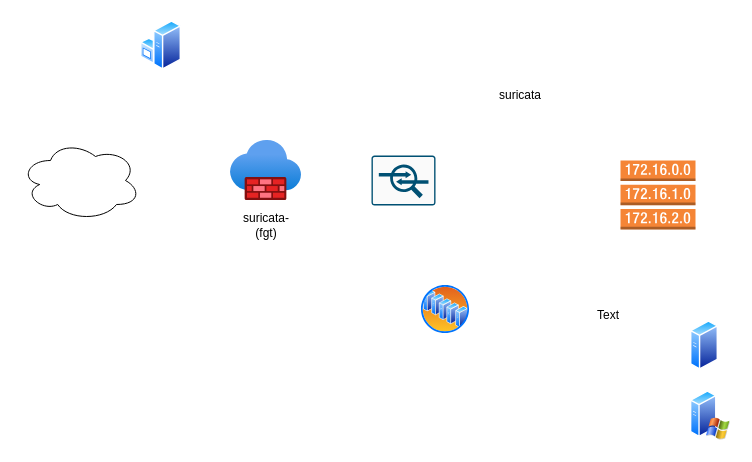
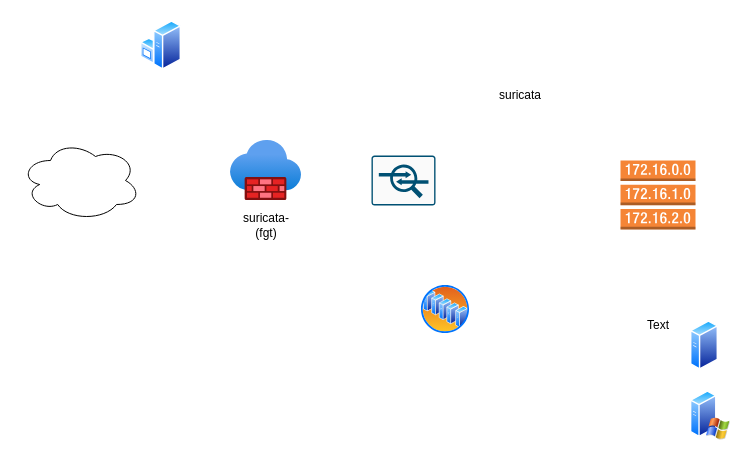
(608, 316) -> (658, 326)
